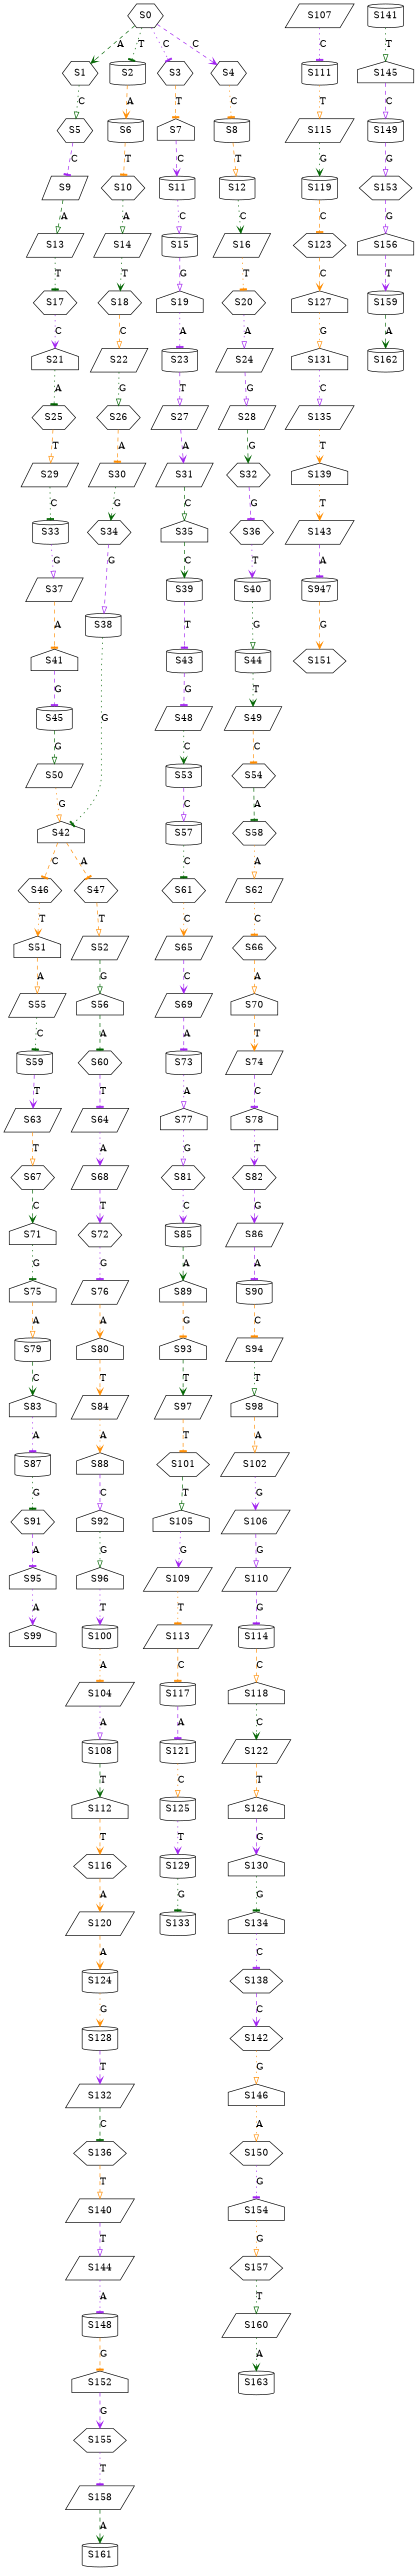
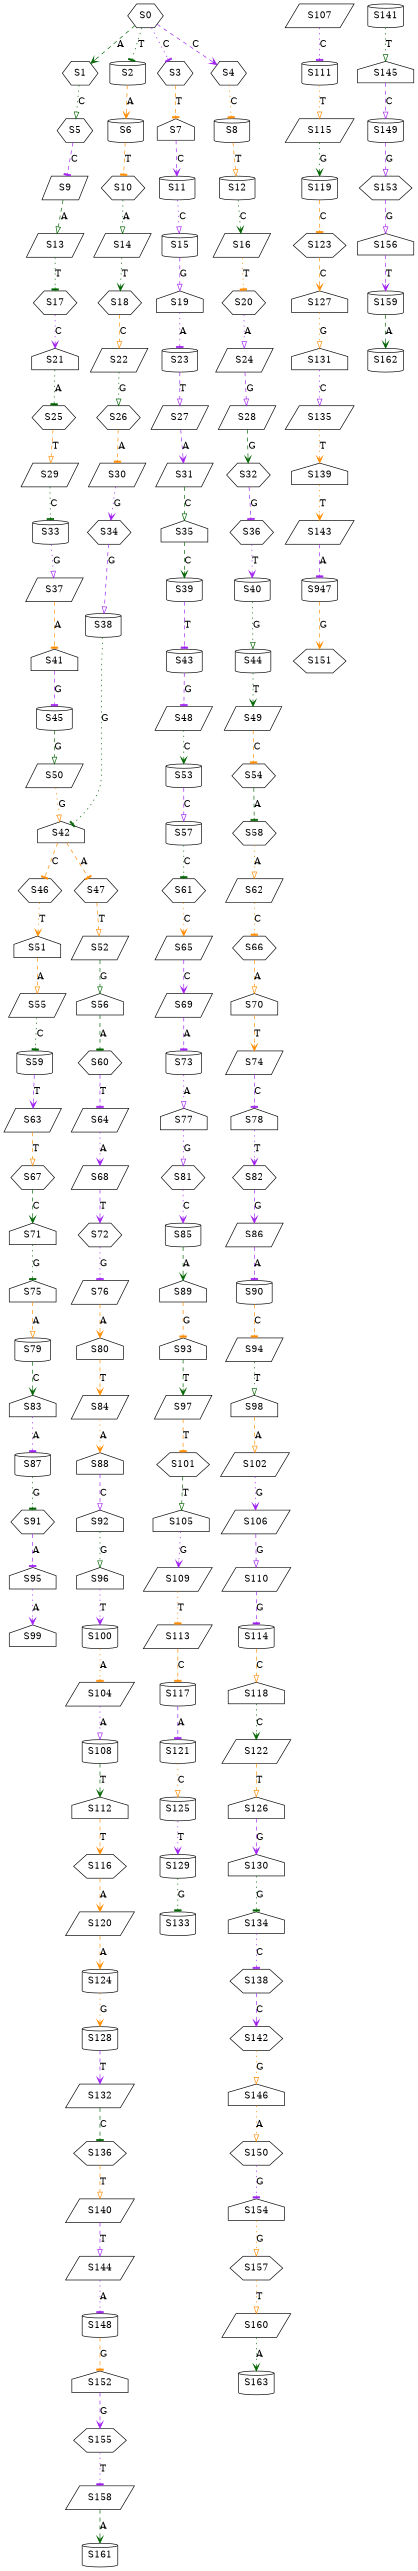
(114, 500) -> (114, 500)
(256, 2294) -> (256, 2294)
